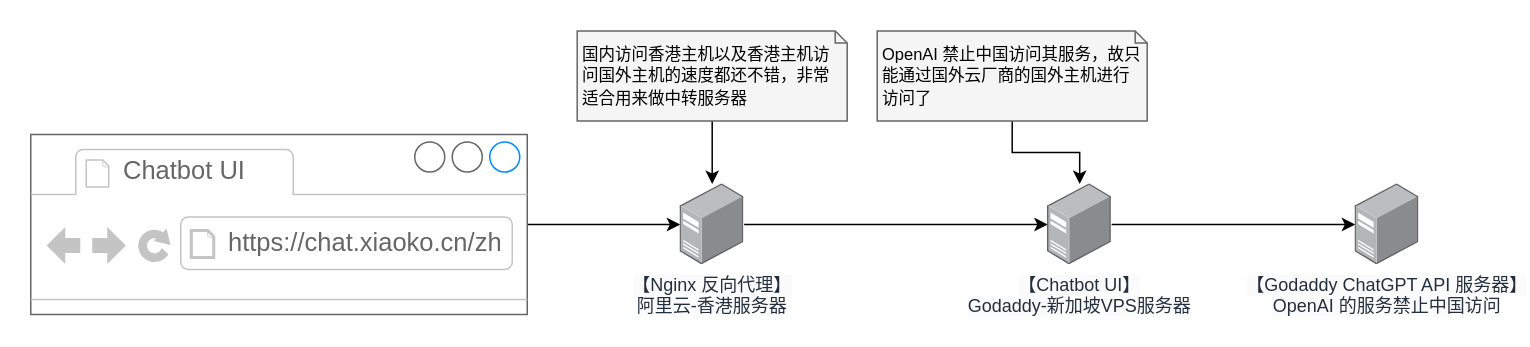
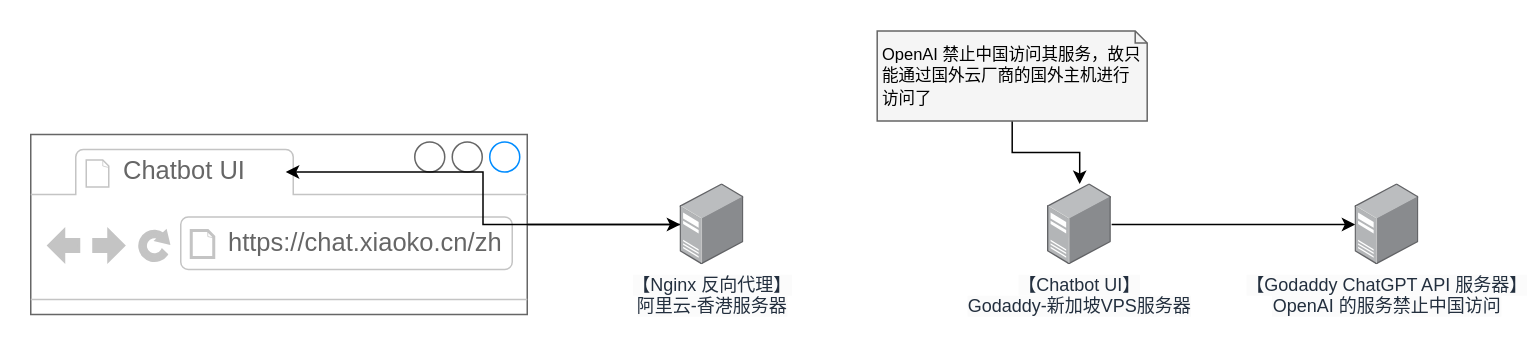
(712, 76) -> none
(712, 147) -> none
(891, 224) -> (438, 172)
